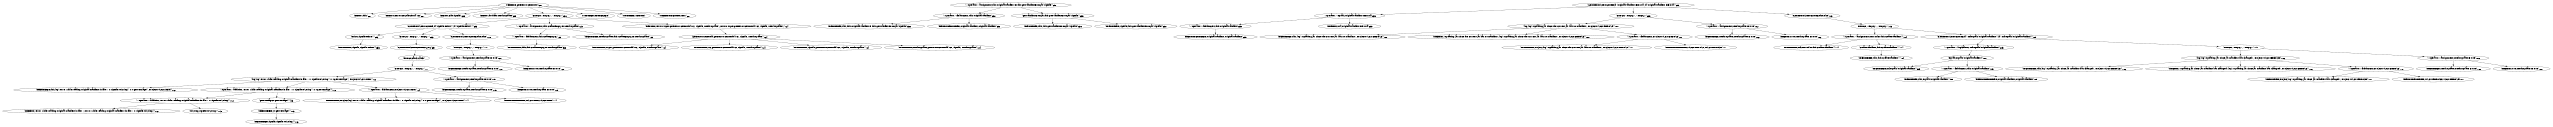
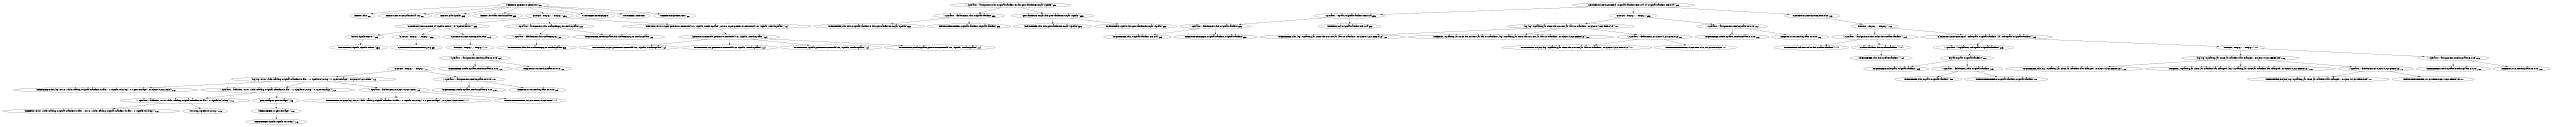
none -> (1137, 37)
(414, 58) -> none
